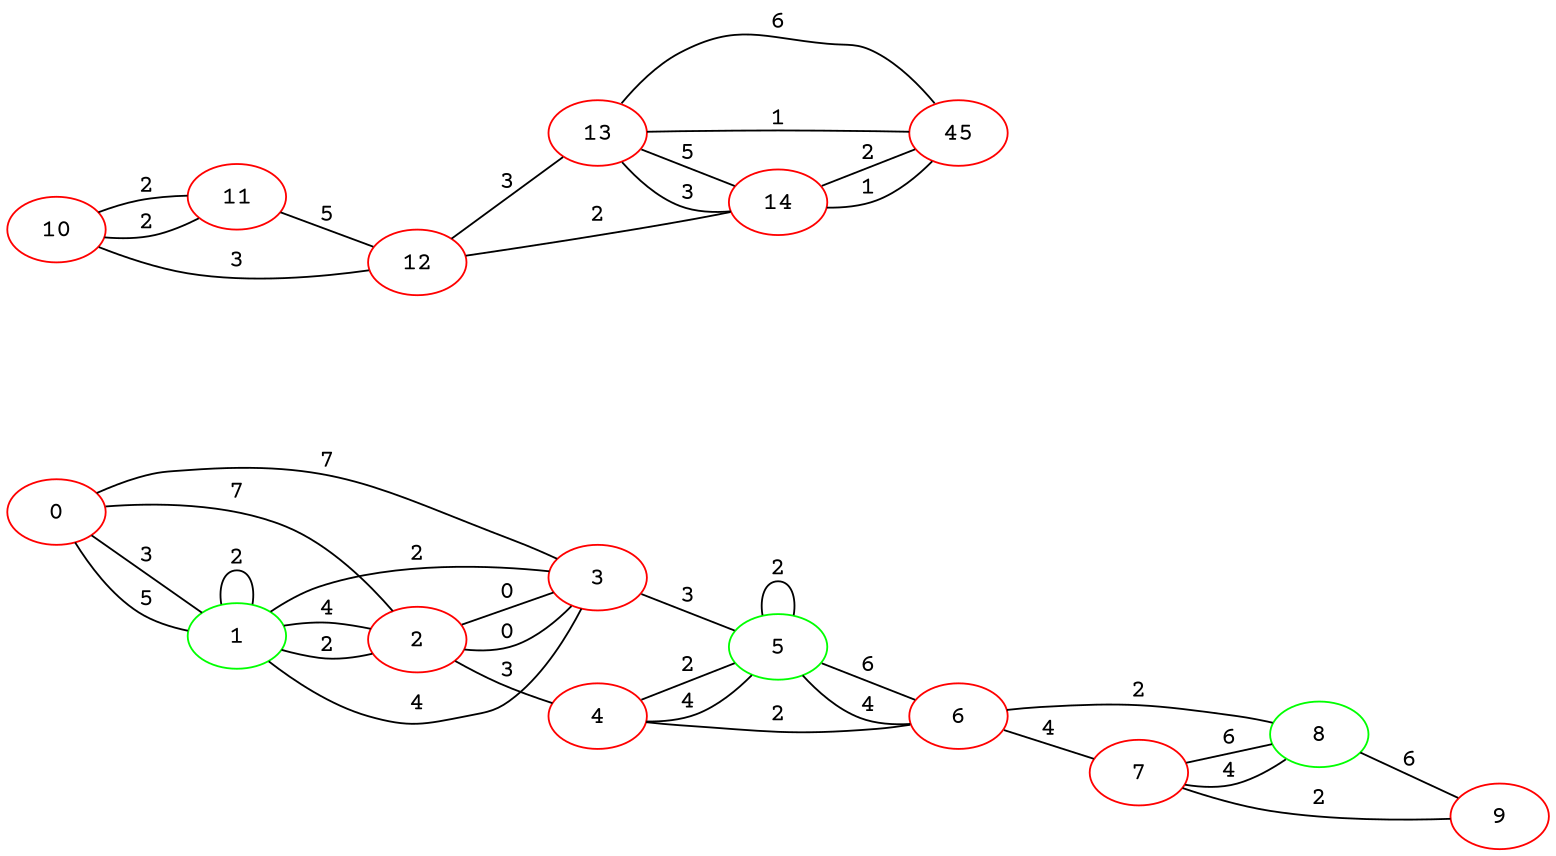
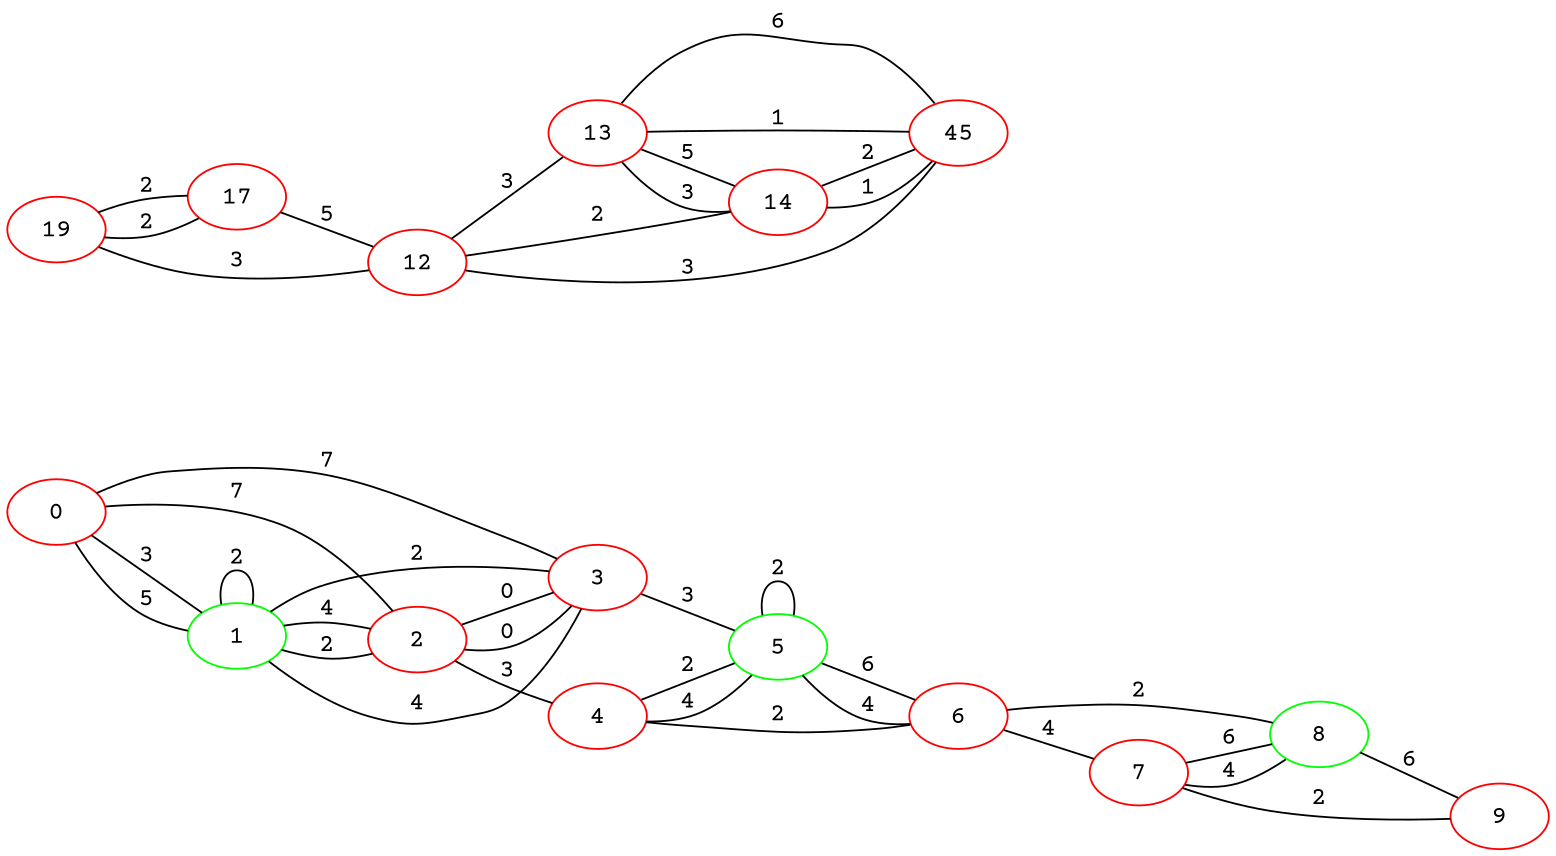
(237, 197) -> (237, 197)
(56, 230) -> (56, 230)
none -> (719, 276)
